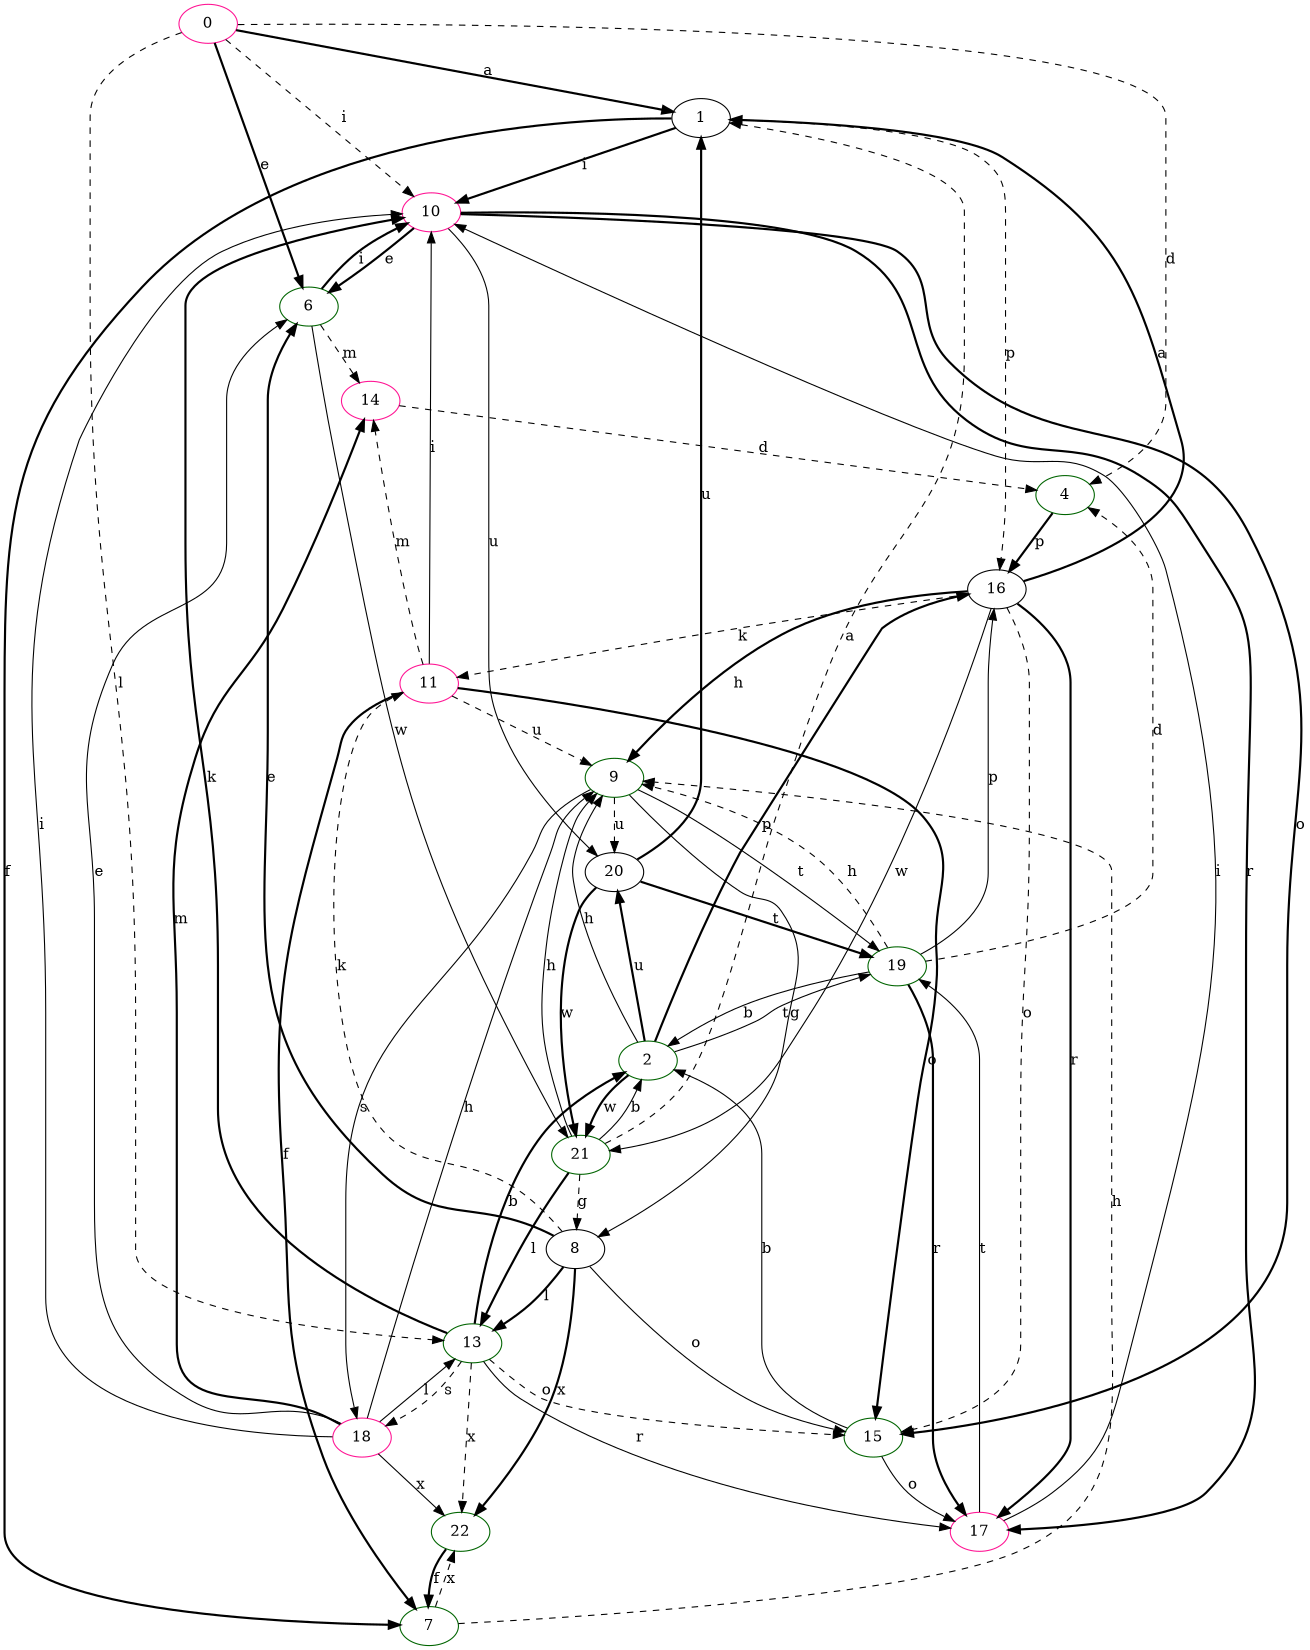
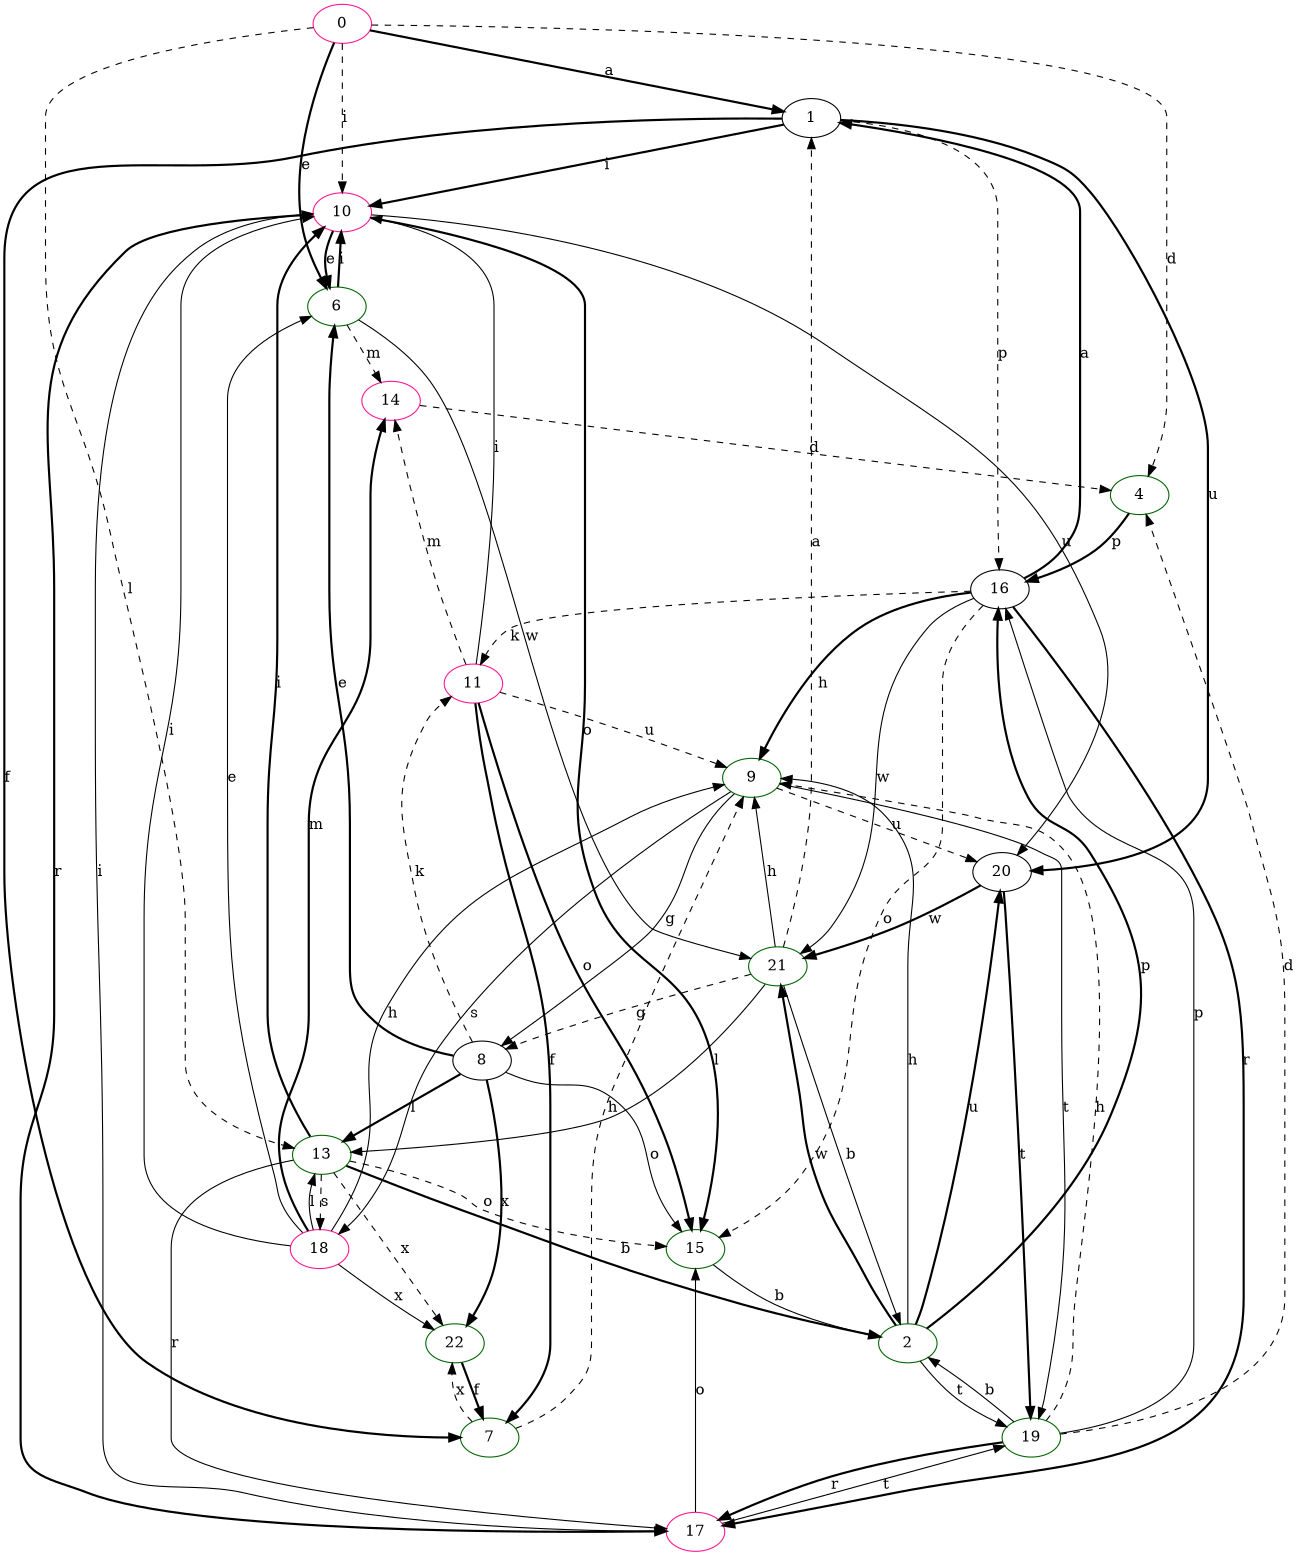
(701, 518) -> (1207, 442)
(212, 778) -> (279, 684)
(524, 1242) -> (589, 1124)
(908, 1492) -> (696, 1396)
